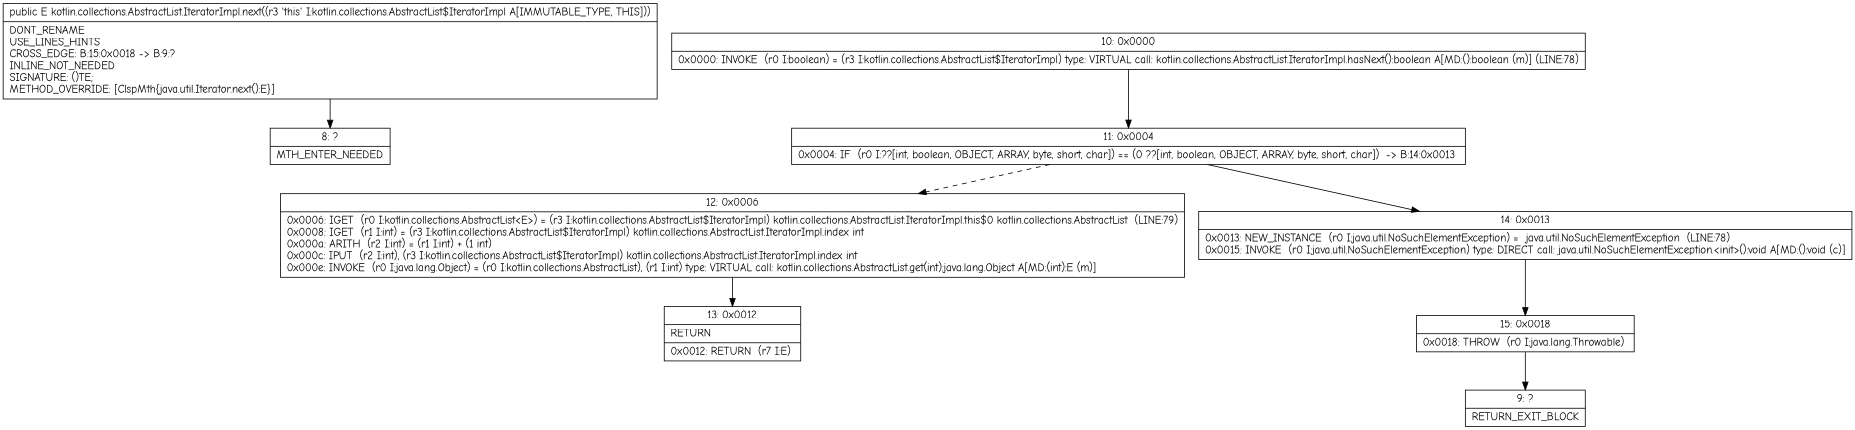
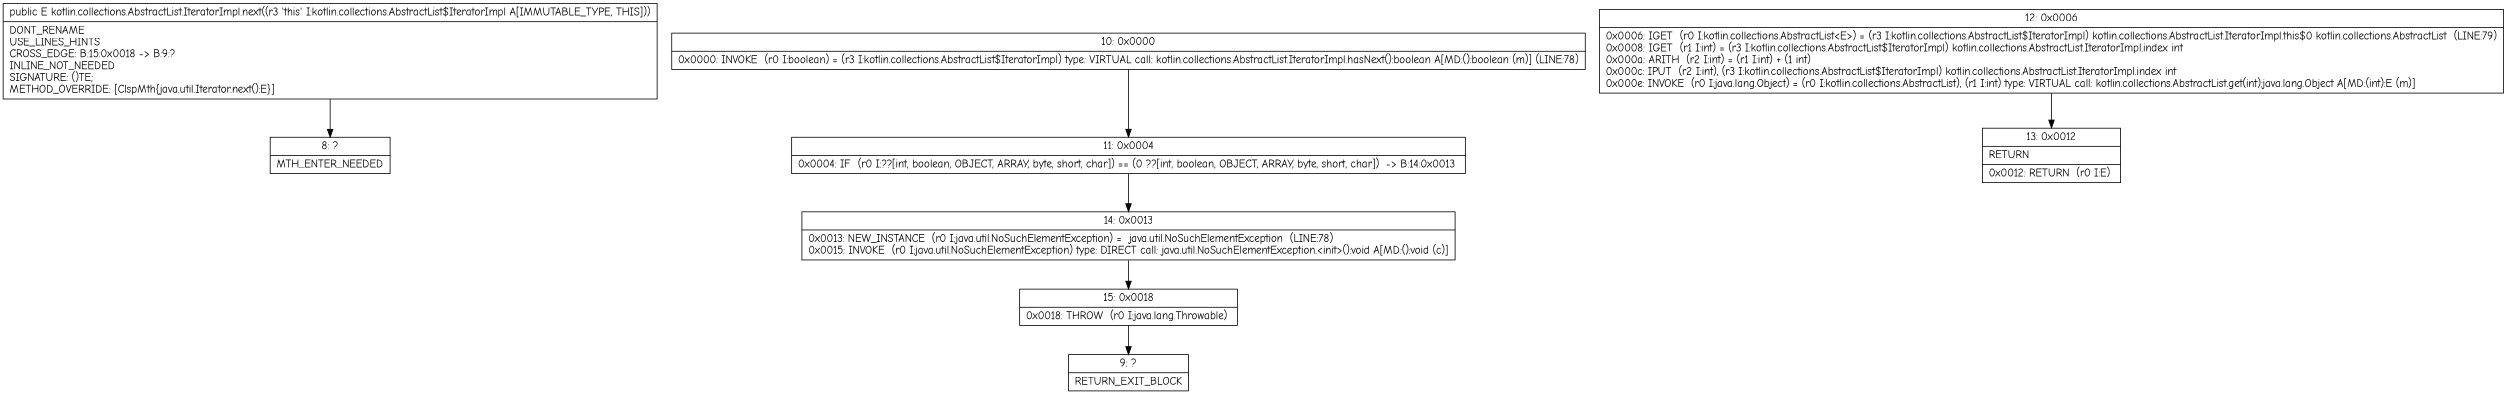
(988, 178) -> none
(732, 351) -> (2052, 173)
